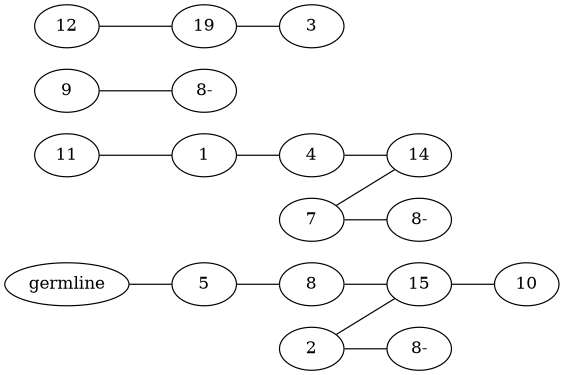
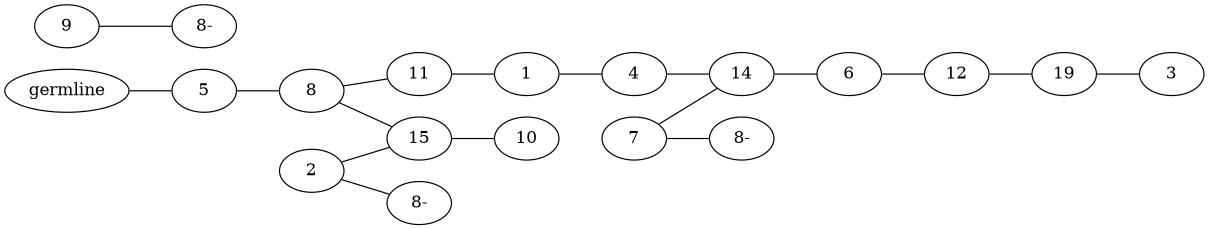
none -> (849, 74)
none -> (366, 82)
